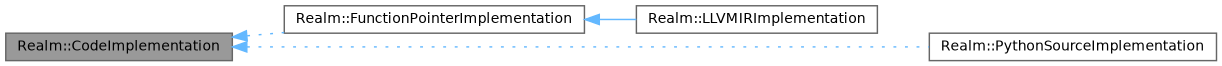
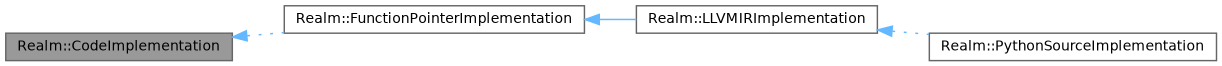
(588, 47) -> (911, 33)
